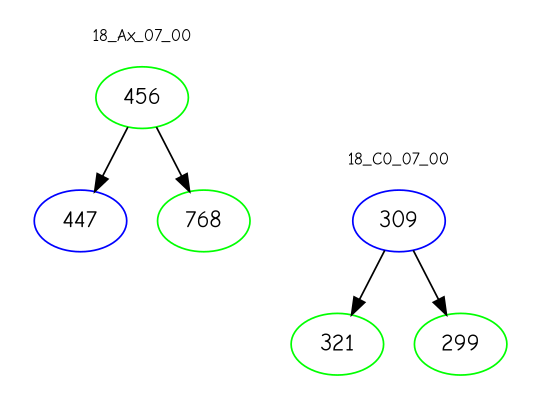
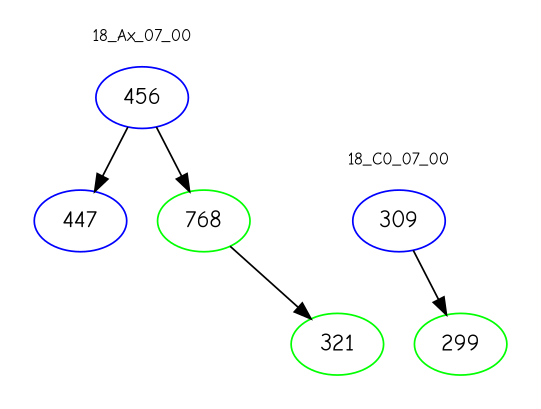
(142, 98) -> (142, 98)
(372, 275) -> (264, 277)
